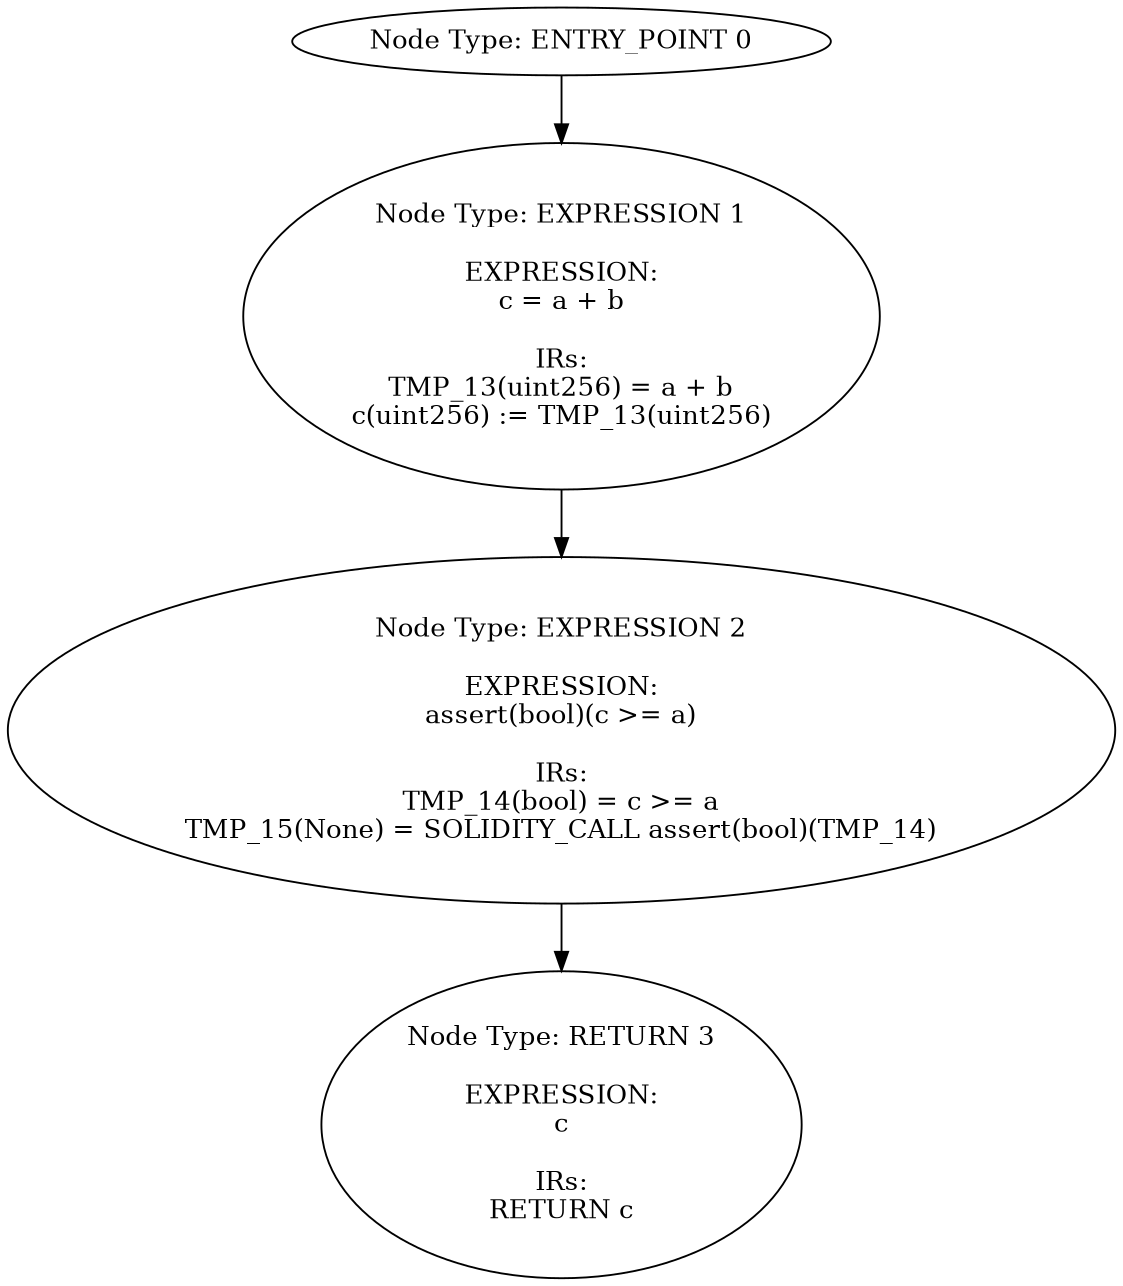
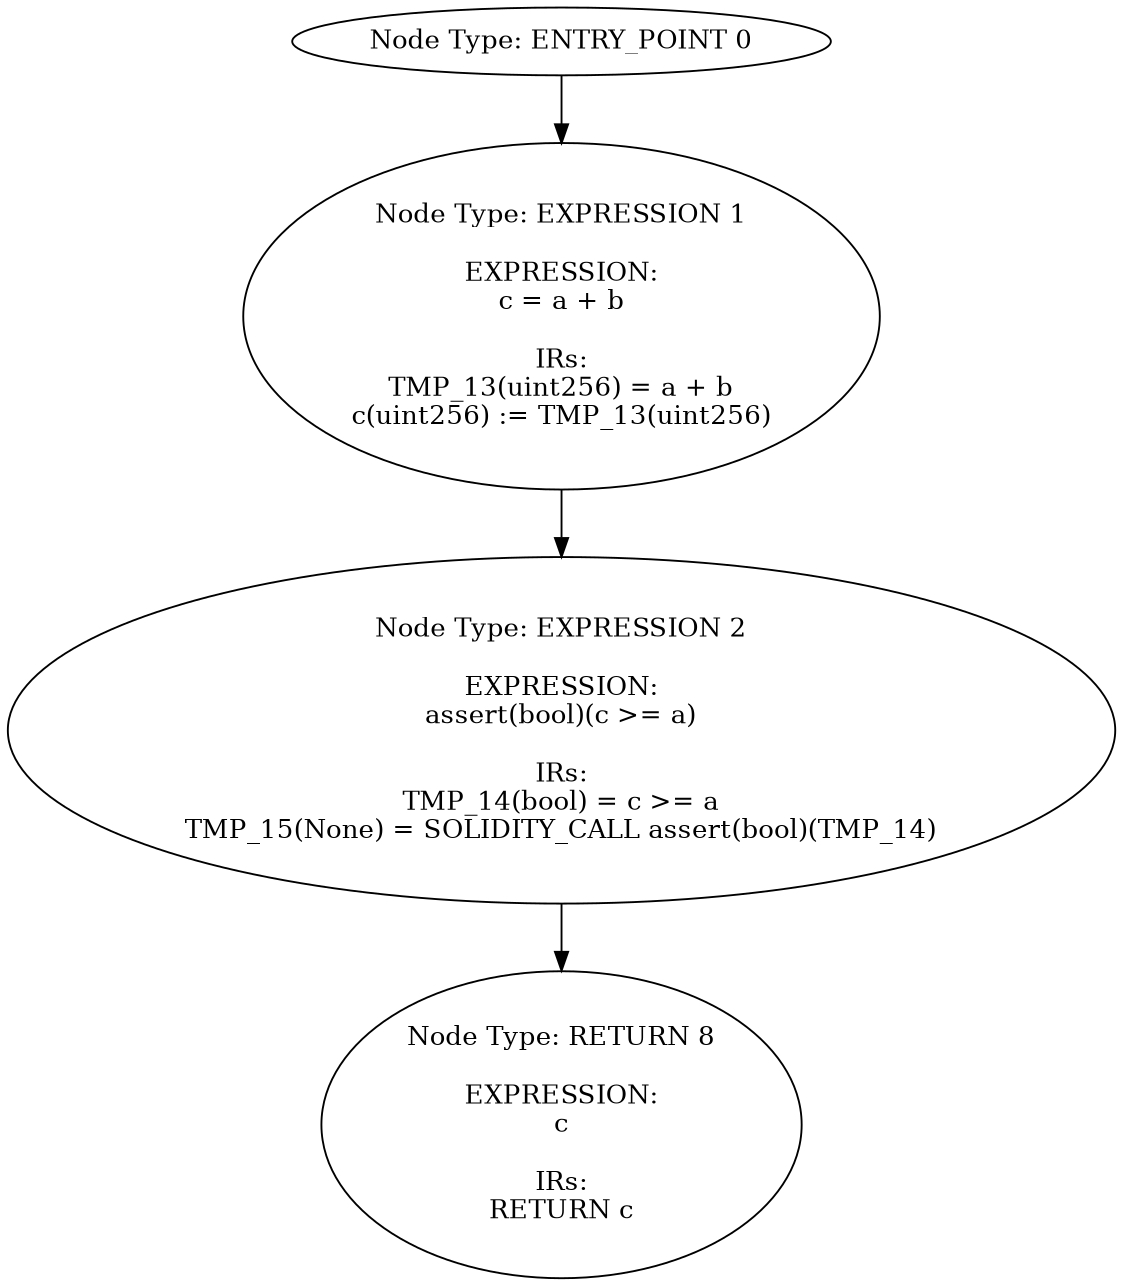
(562, 1125) -> (562, 1125)
